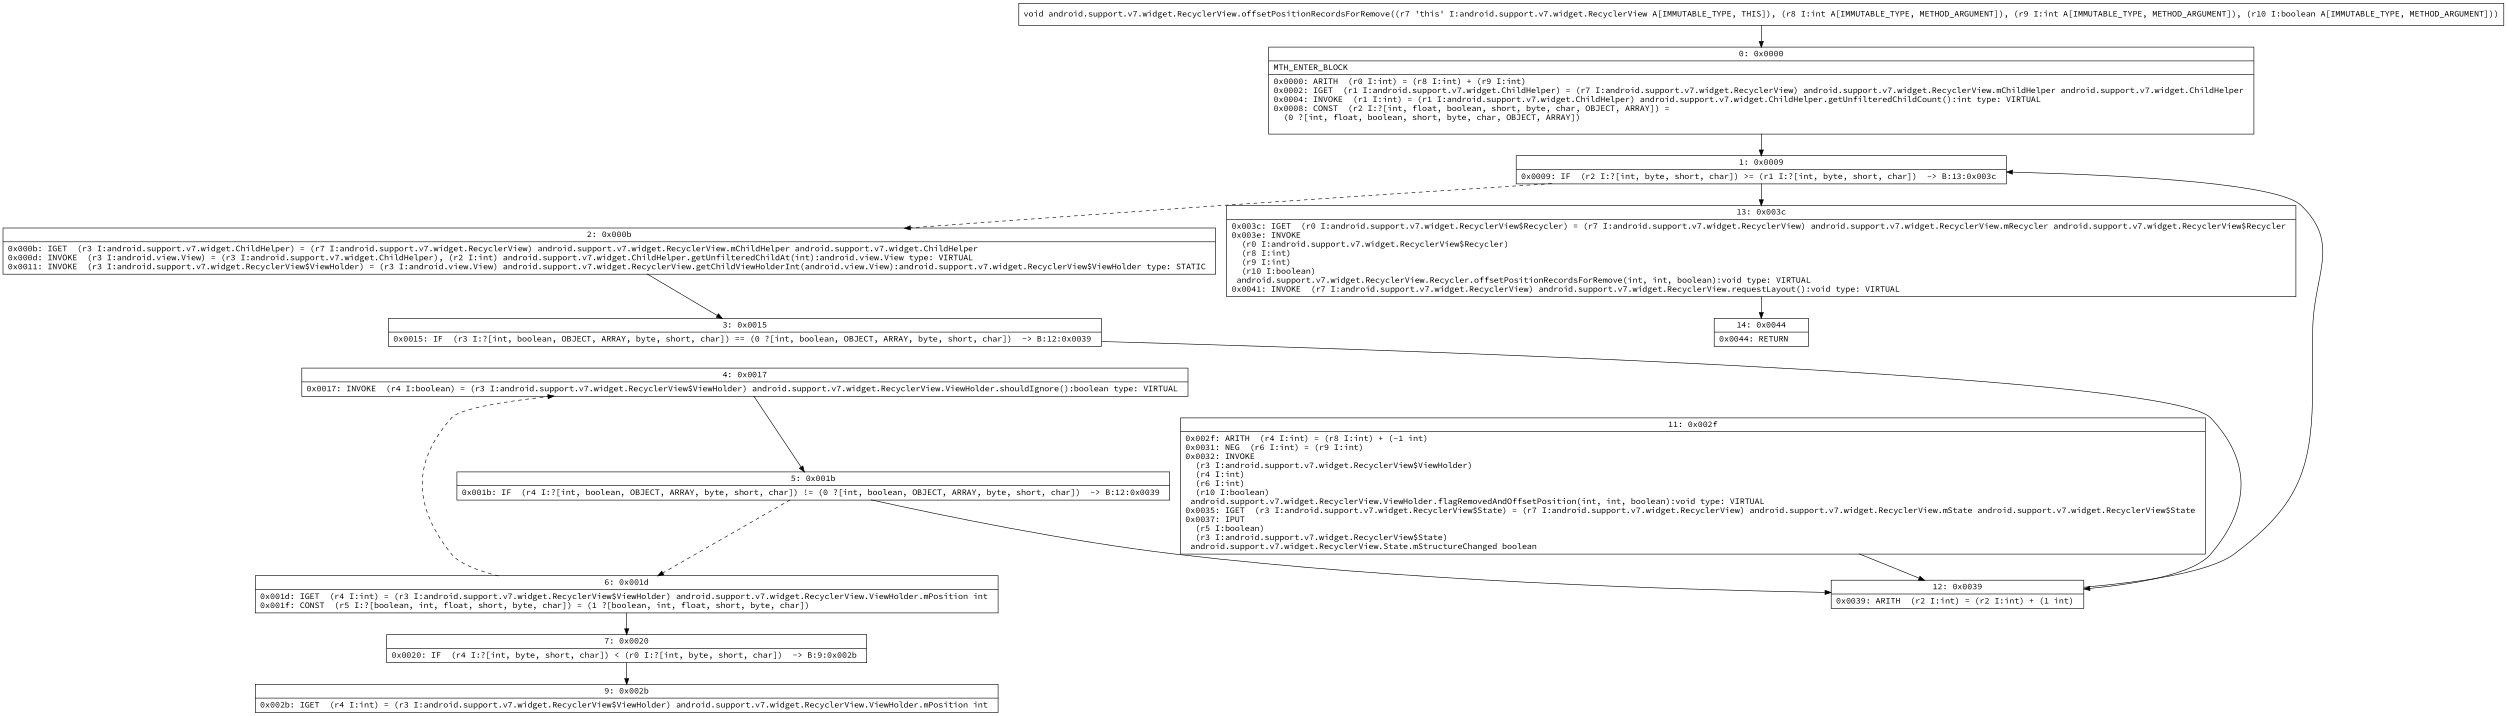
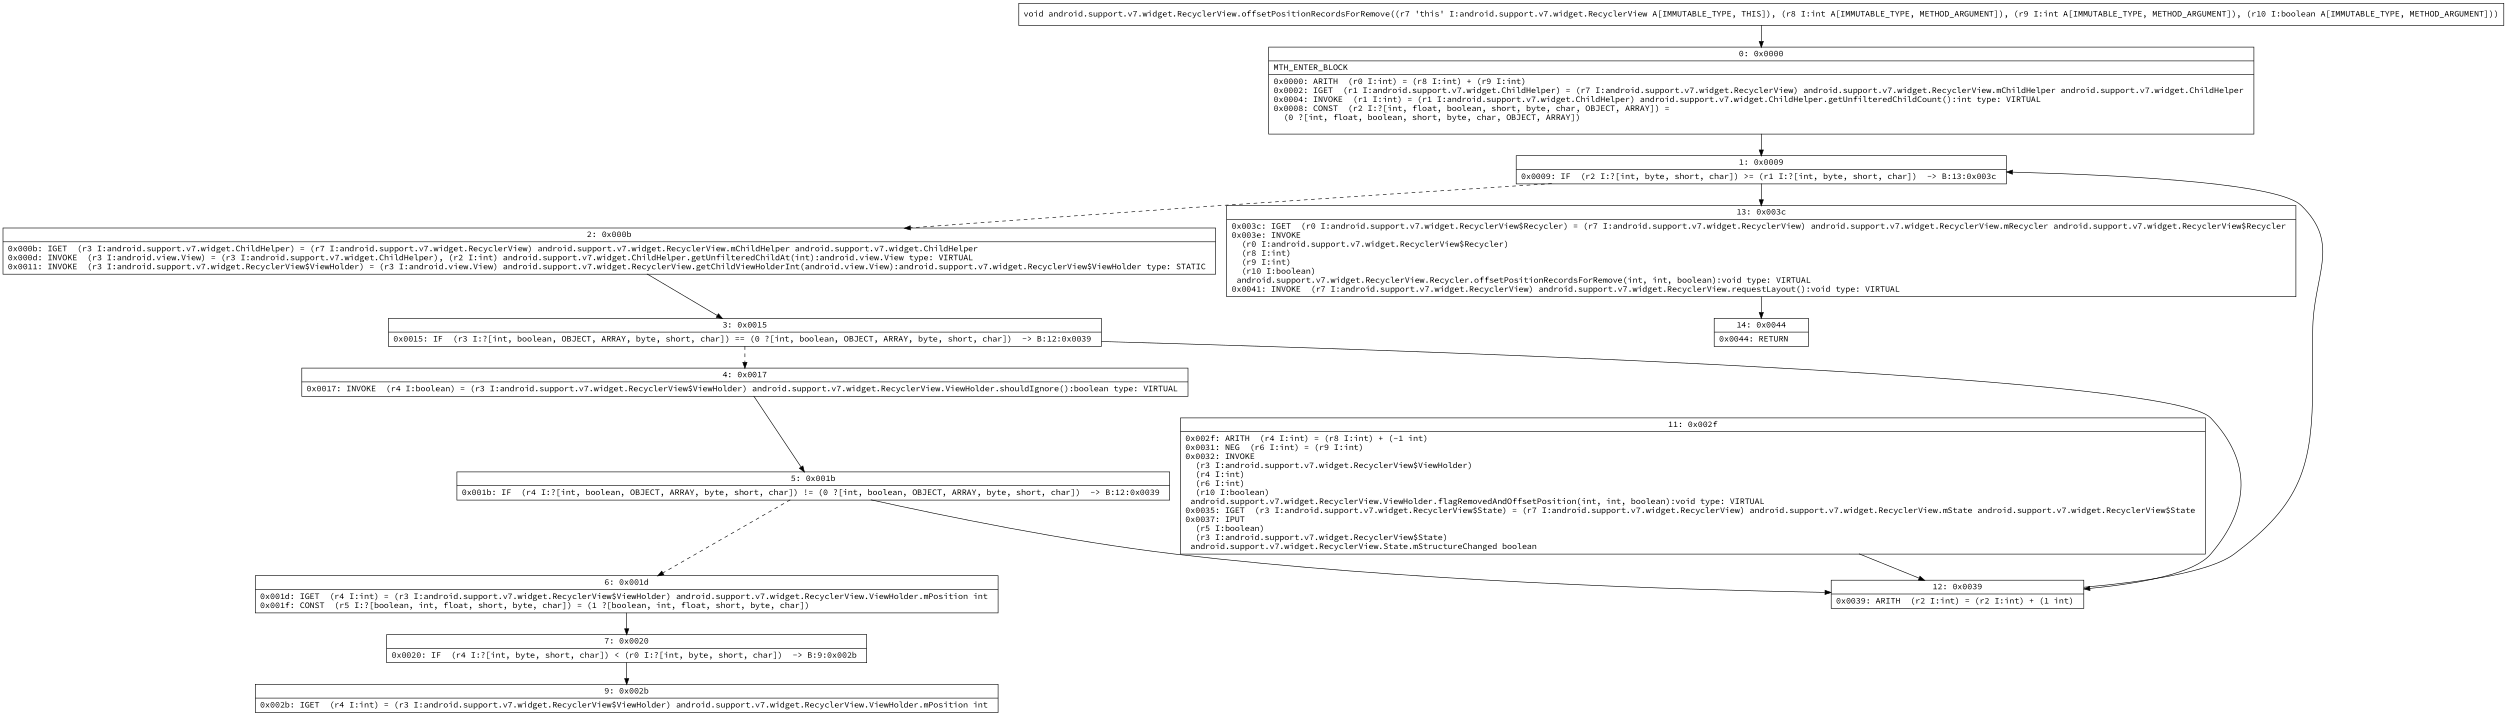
(426, 463) -> (745, 354)
